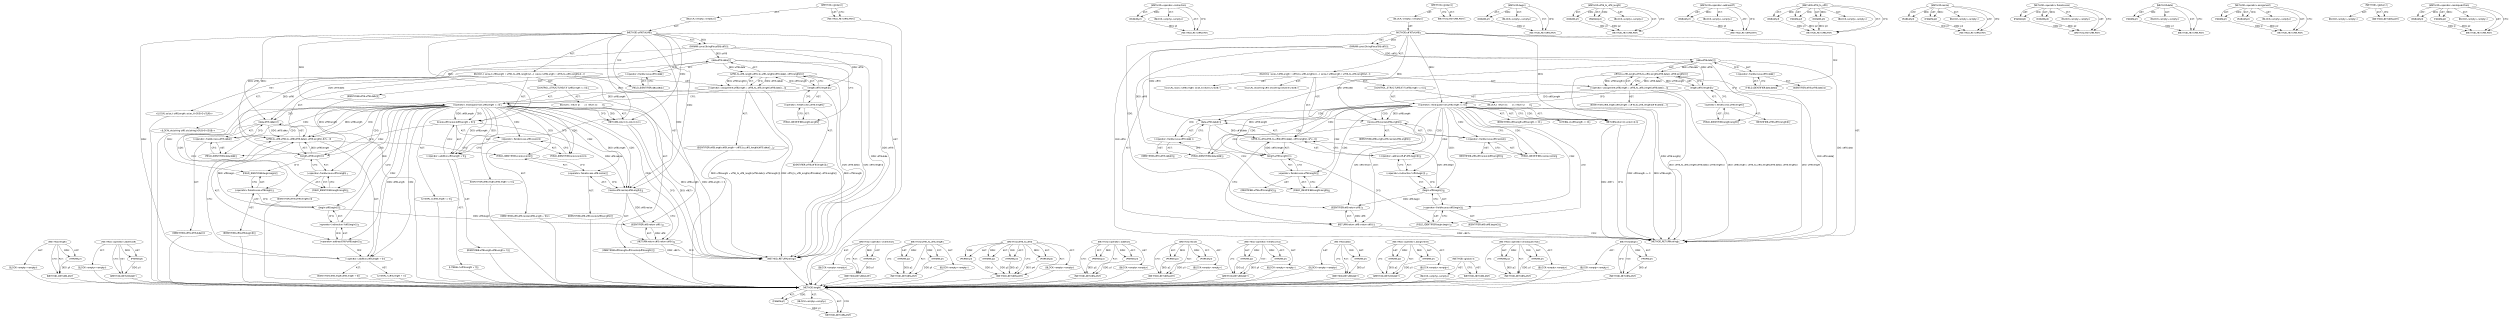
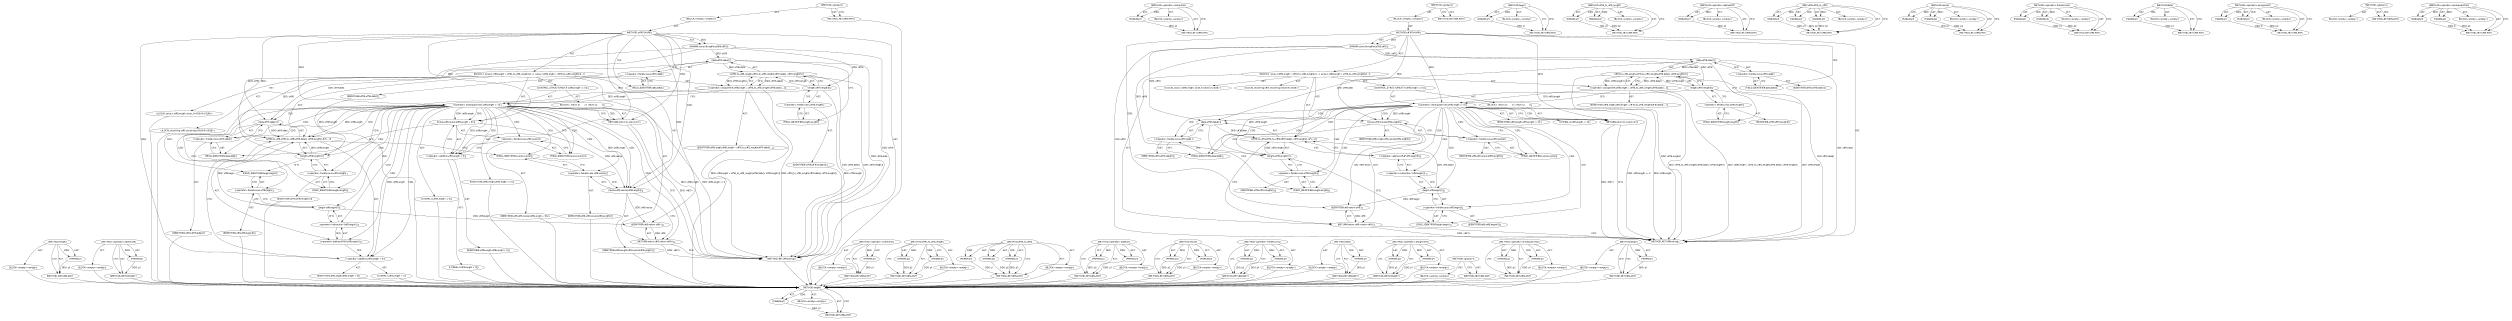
(1047, 259) -> none
